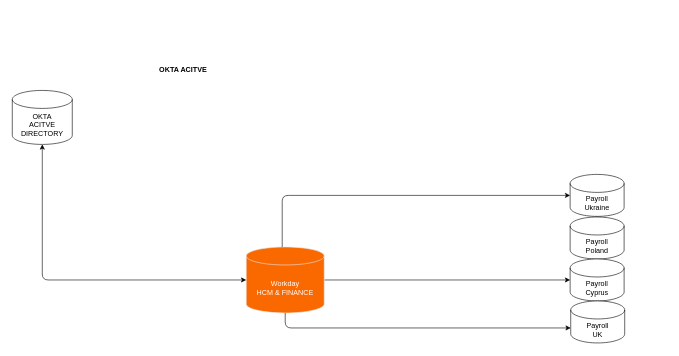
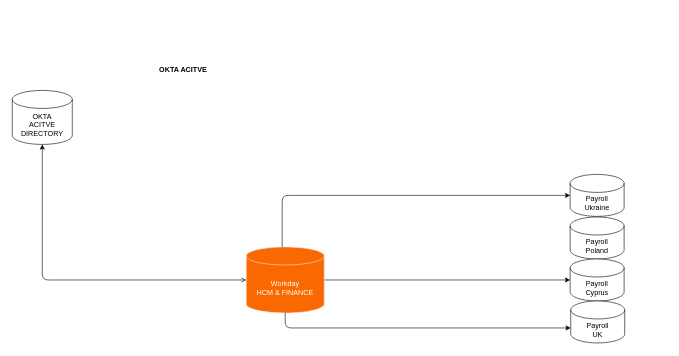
(240, 280) -> (242, 280)
